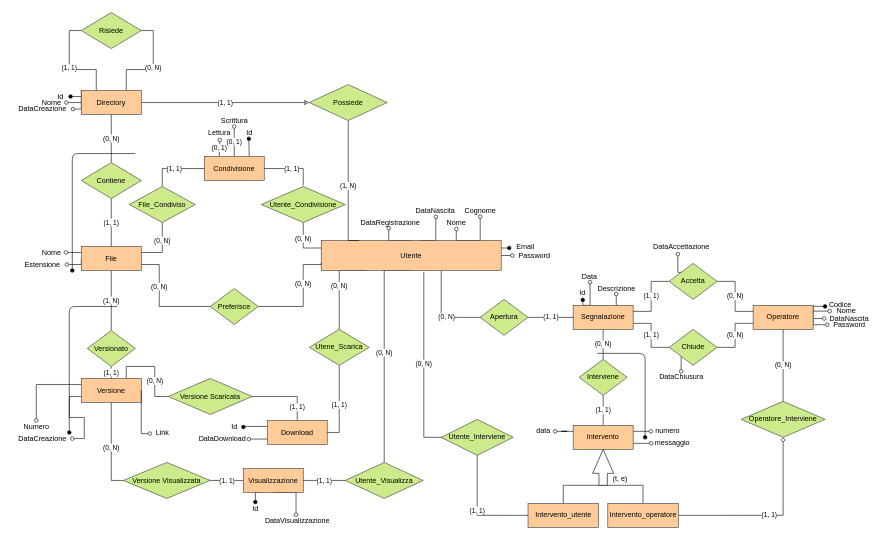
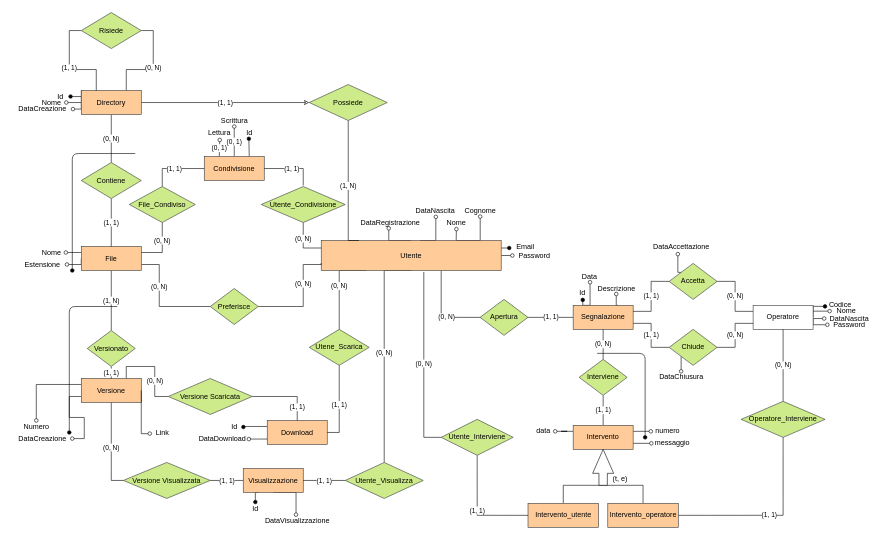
(783, 317) -> (783, 317)
(783, 442) -> (783, 440)
